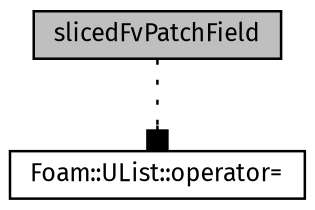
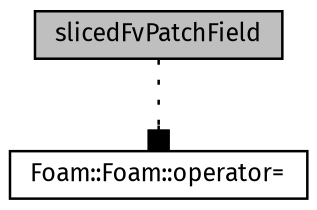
(157, 175) -> (159, 175)
